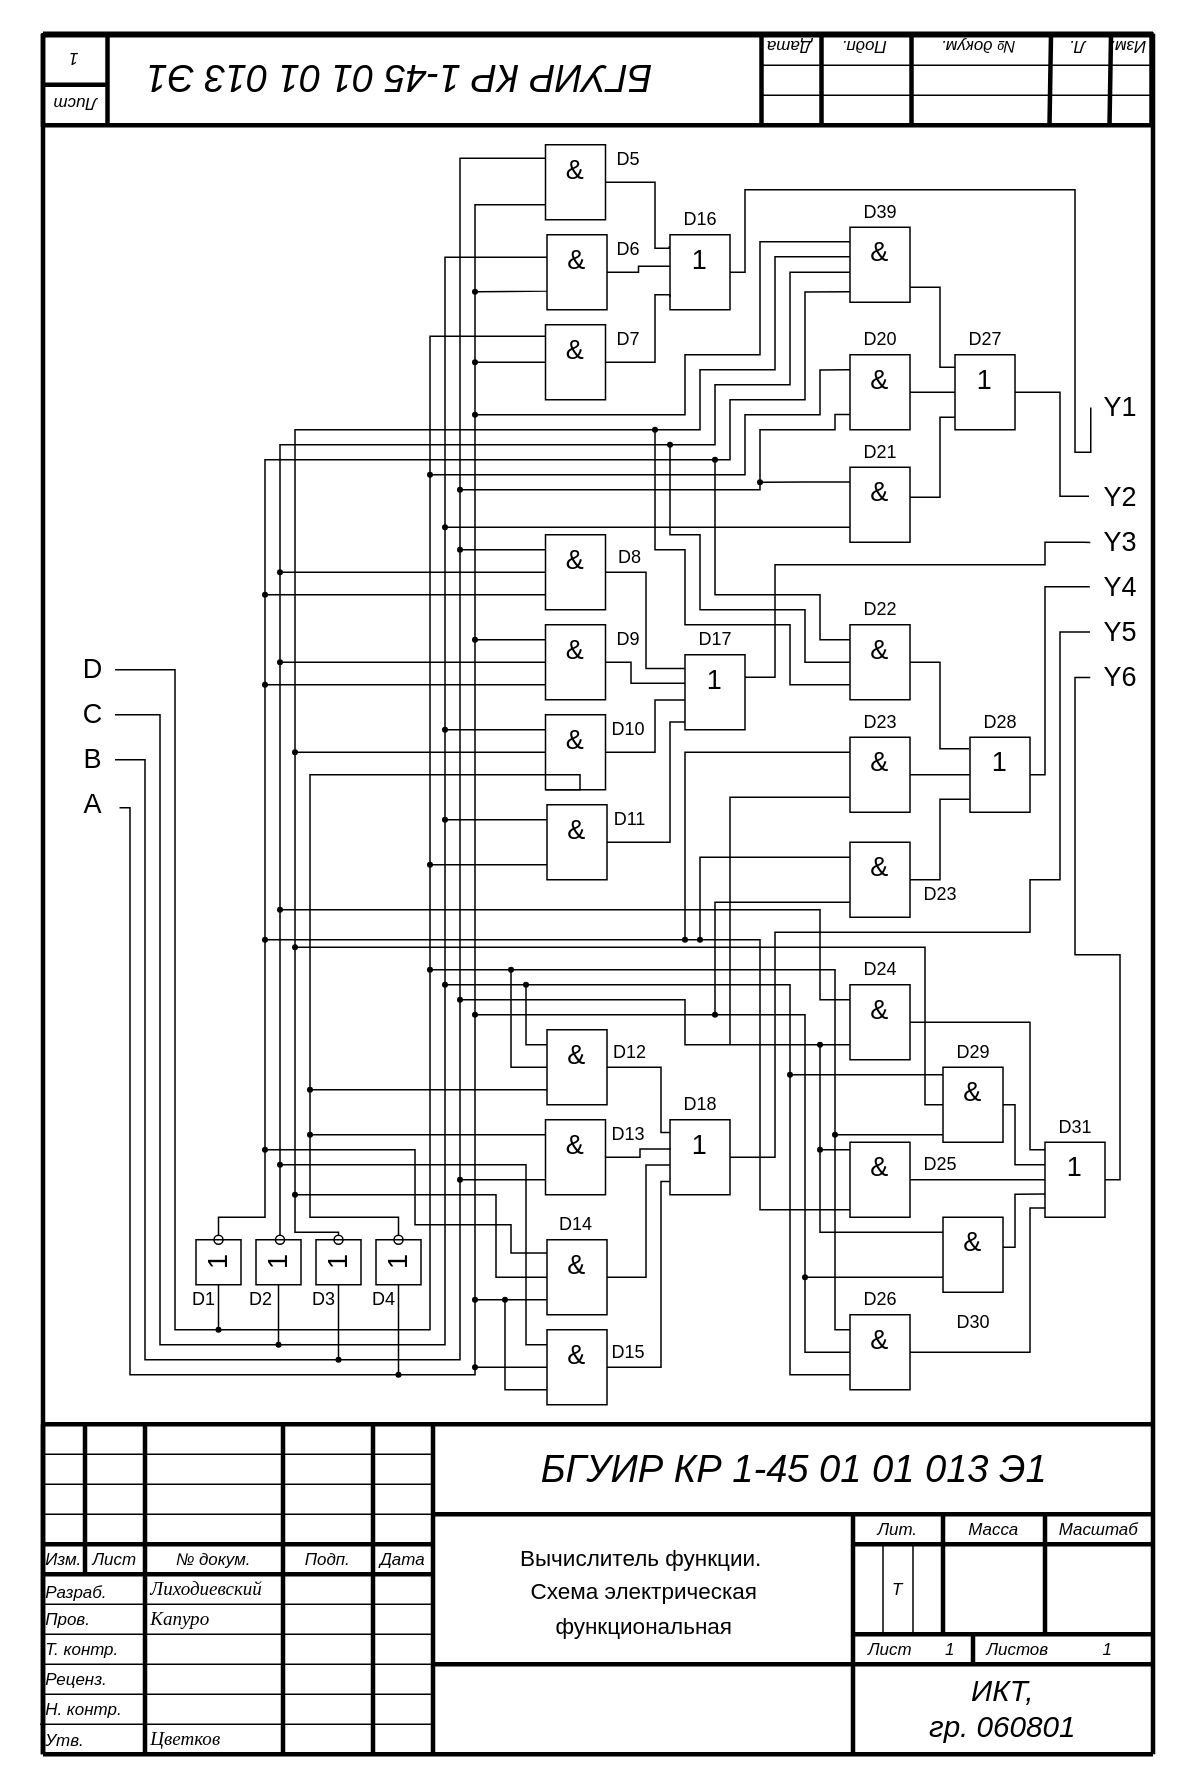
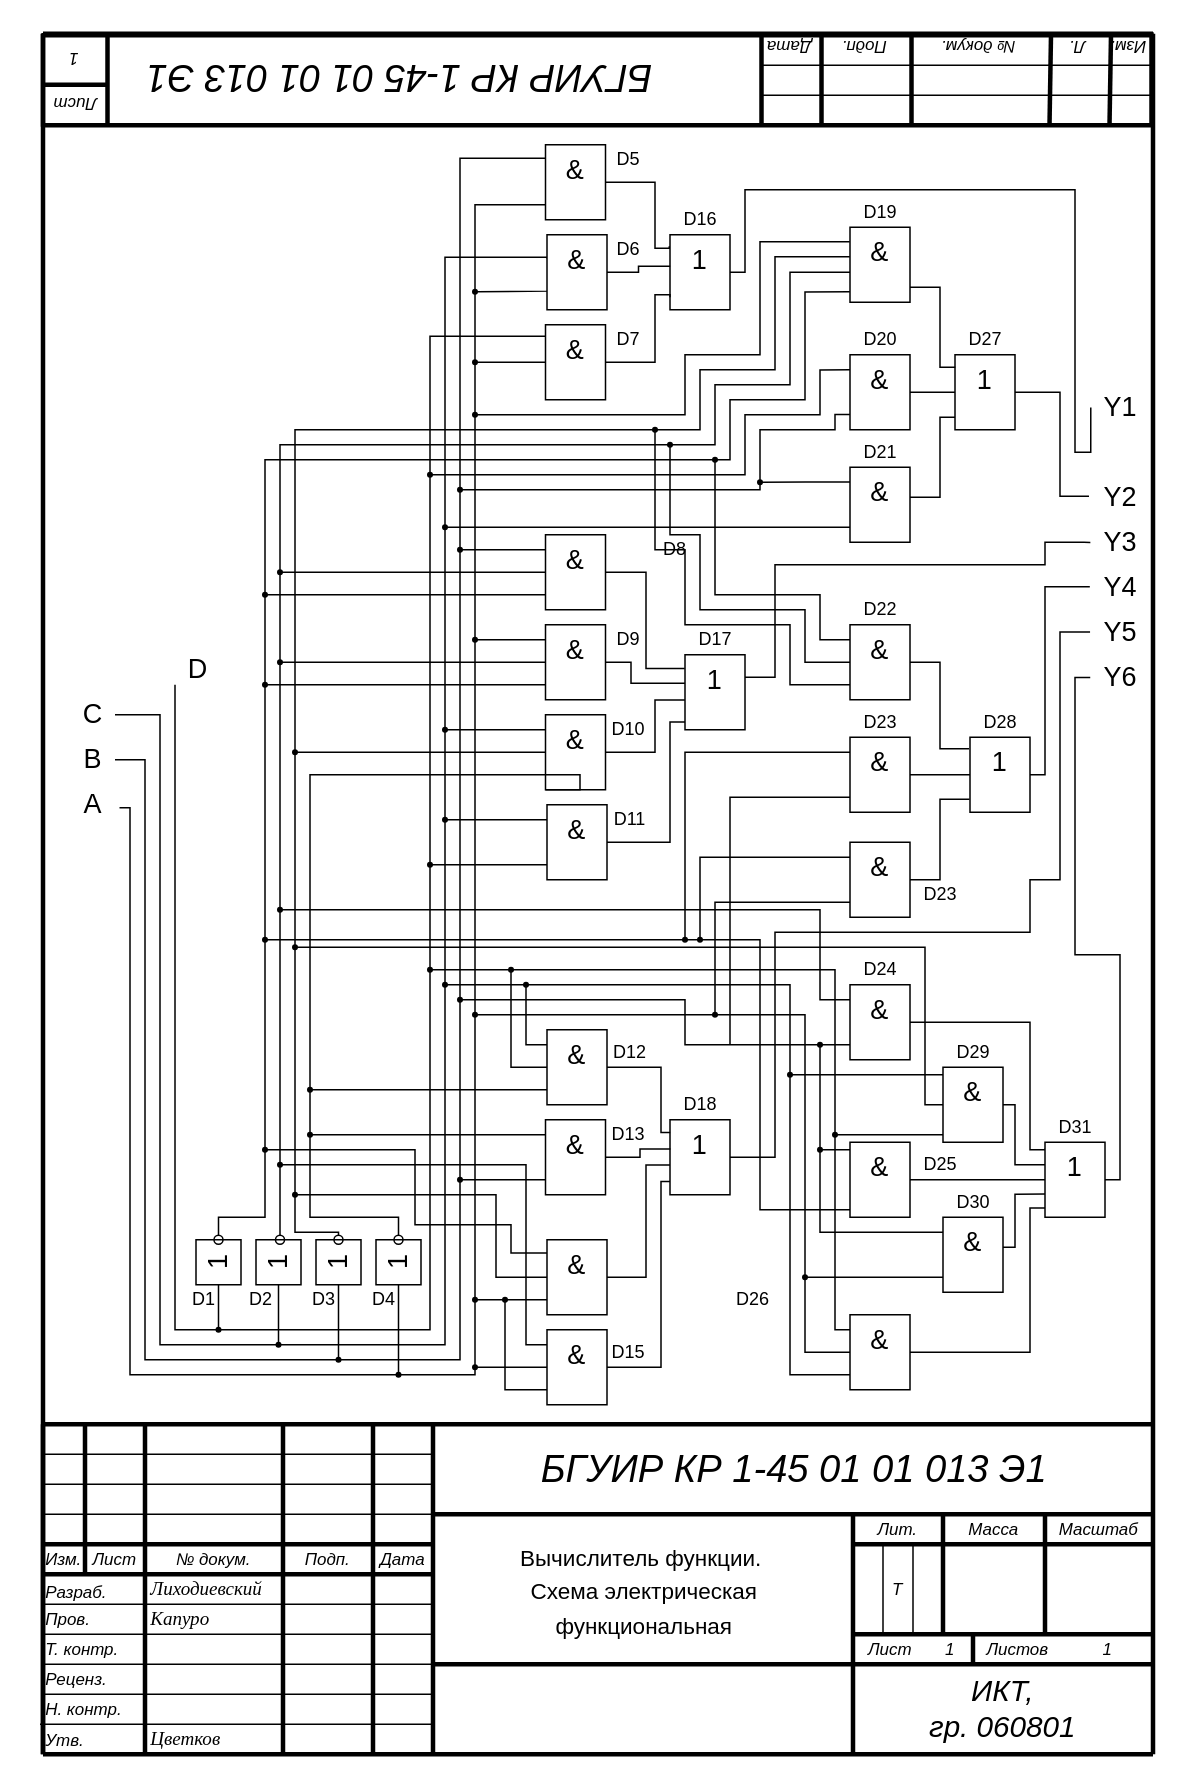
(881, 212) -> (881, 212)
(629, 557) -> (674, 550)
(92, 670) -> (197, 670)
(575, 1225) -> none
(880, 1300) -> (752, 1300)
(973, 1322) -> (973, 1202)
